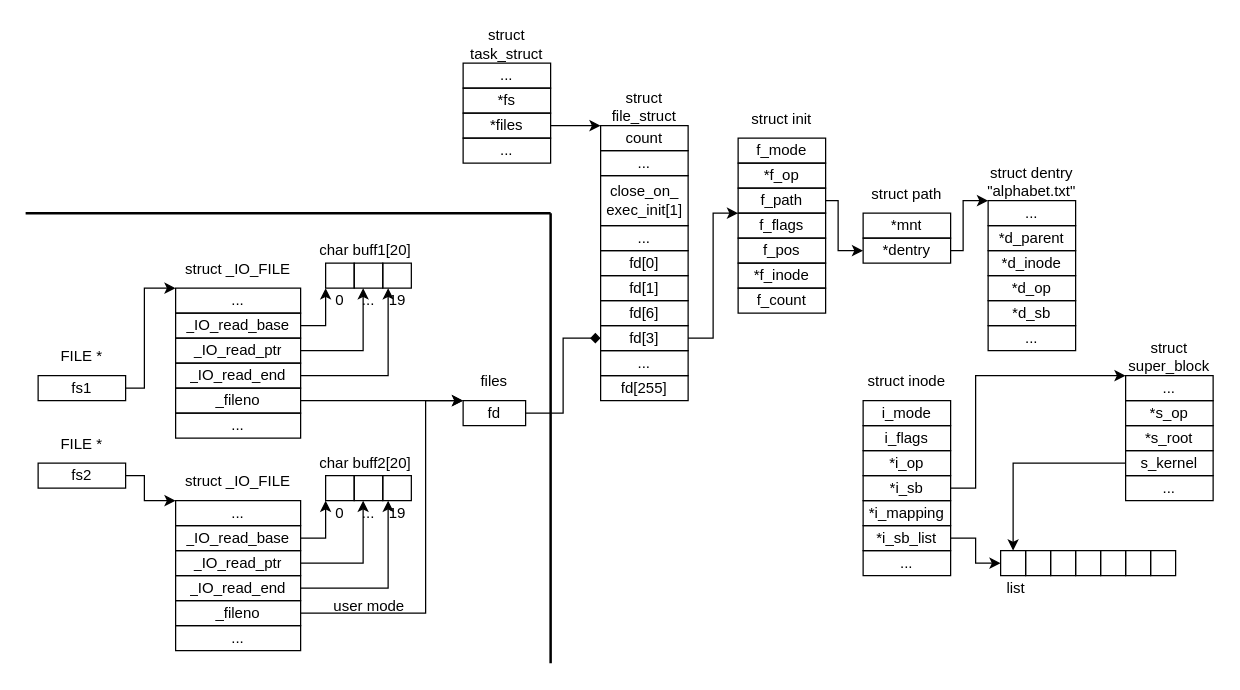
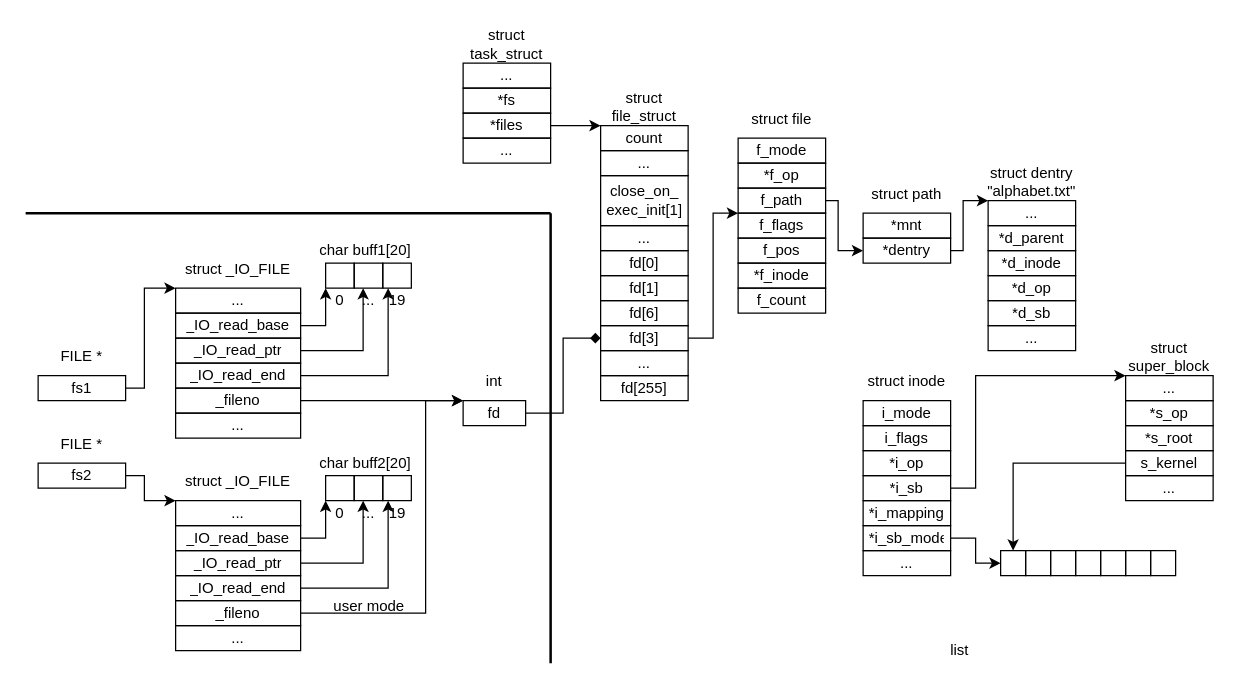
(782, 119) -> (782, 119)
(494, 382) -> (494, 382)
(907, 538) -> (907, 538)
(1016, 588) -> (960, 651)
